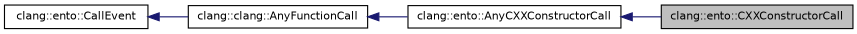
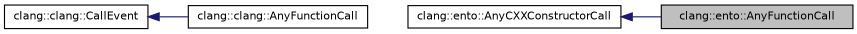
(76, 17) -> (76, 17)
(393, 17) -> none
(757, 17) -> (757, 17)
